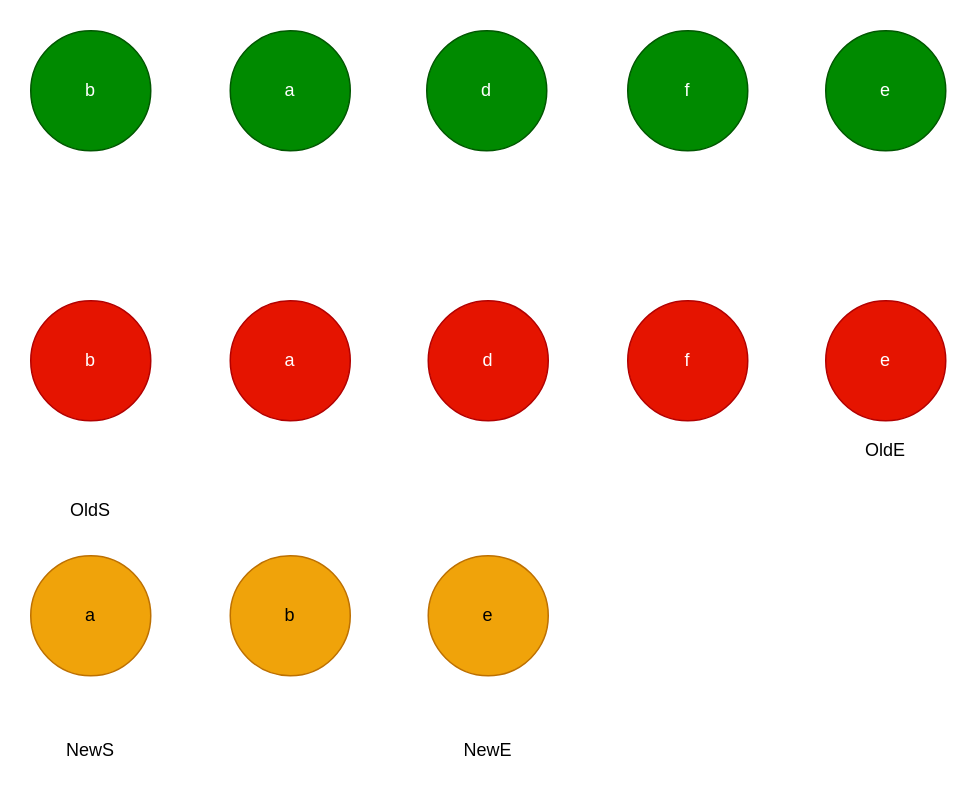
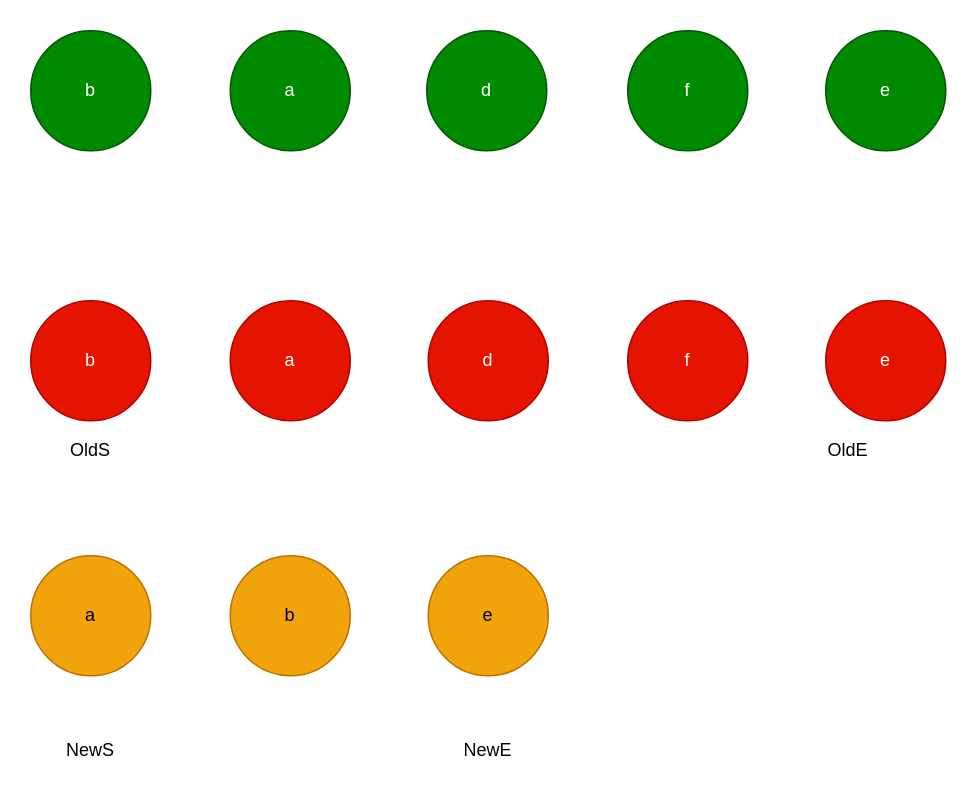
(886, 451) -> (848, 451)
(91, 511) -> (91, 451)
